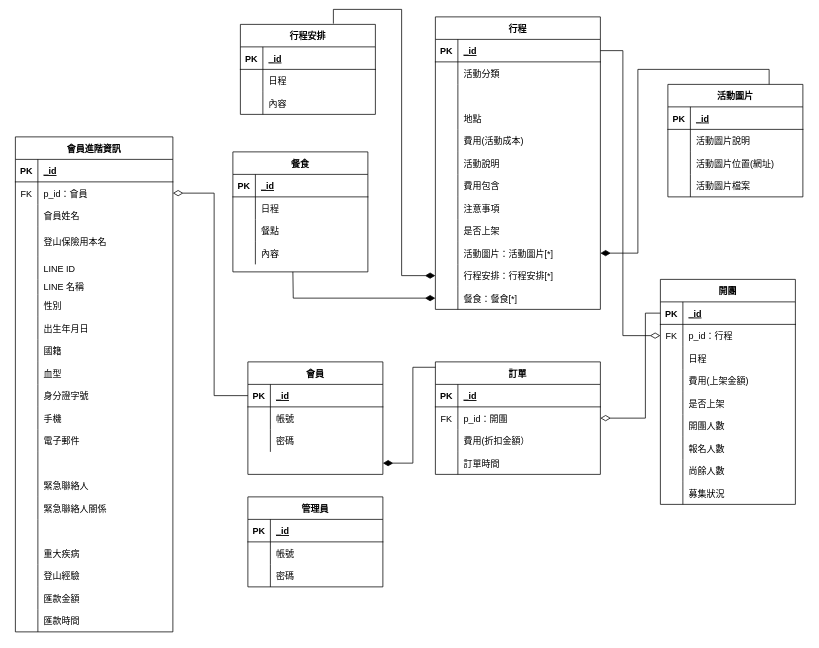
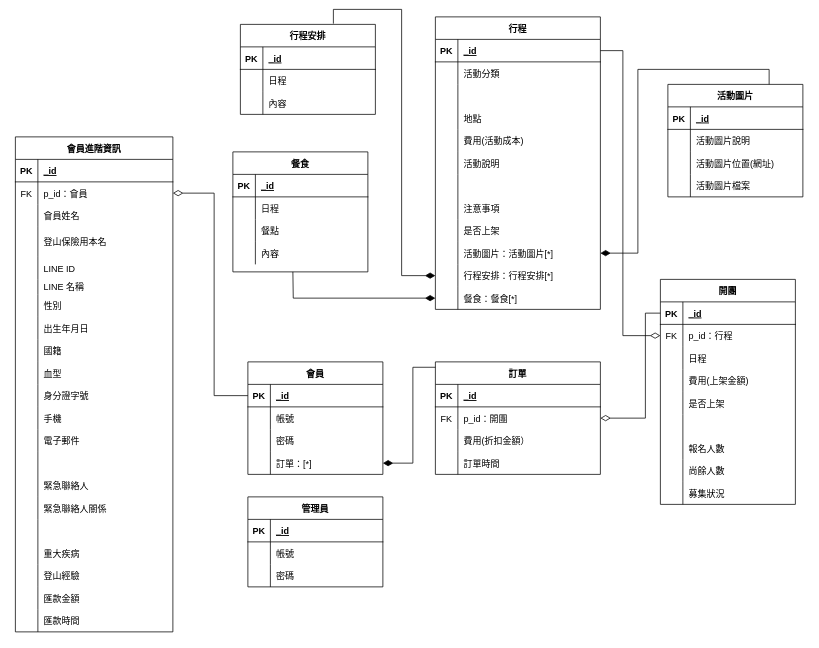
(529, 186) -> none
(739, 426) -> none
none -> (327, 463)
